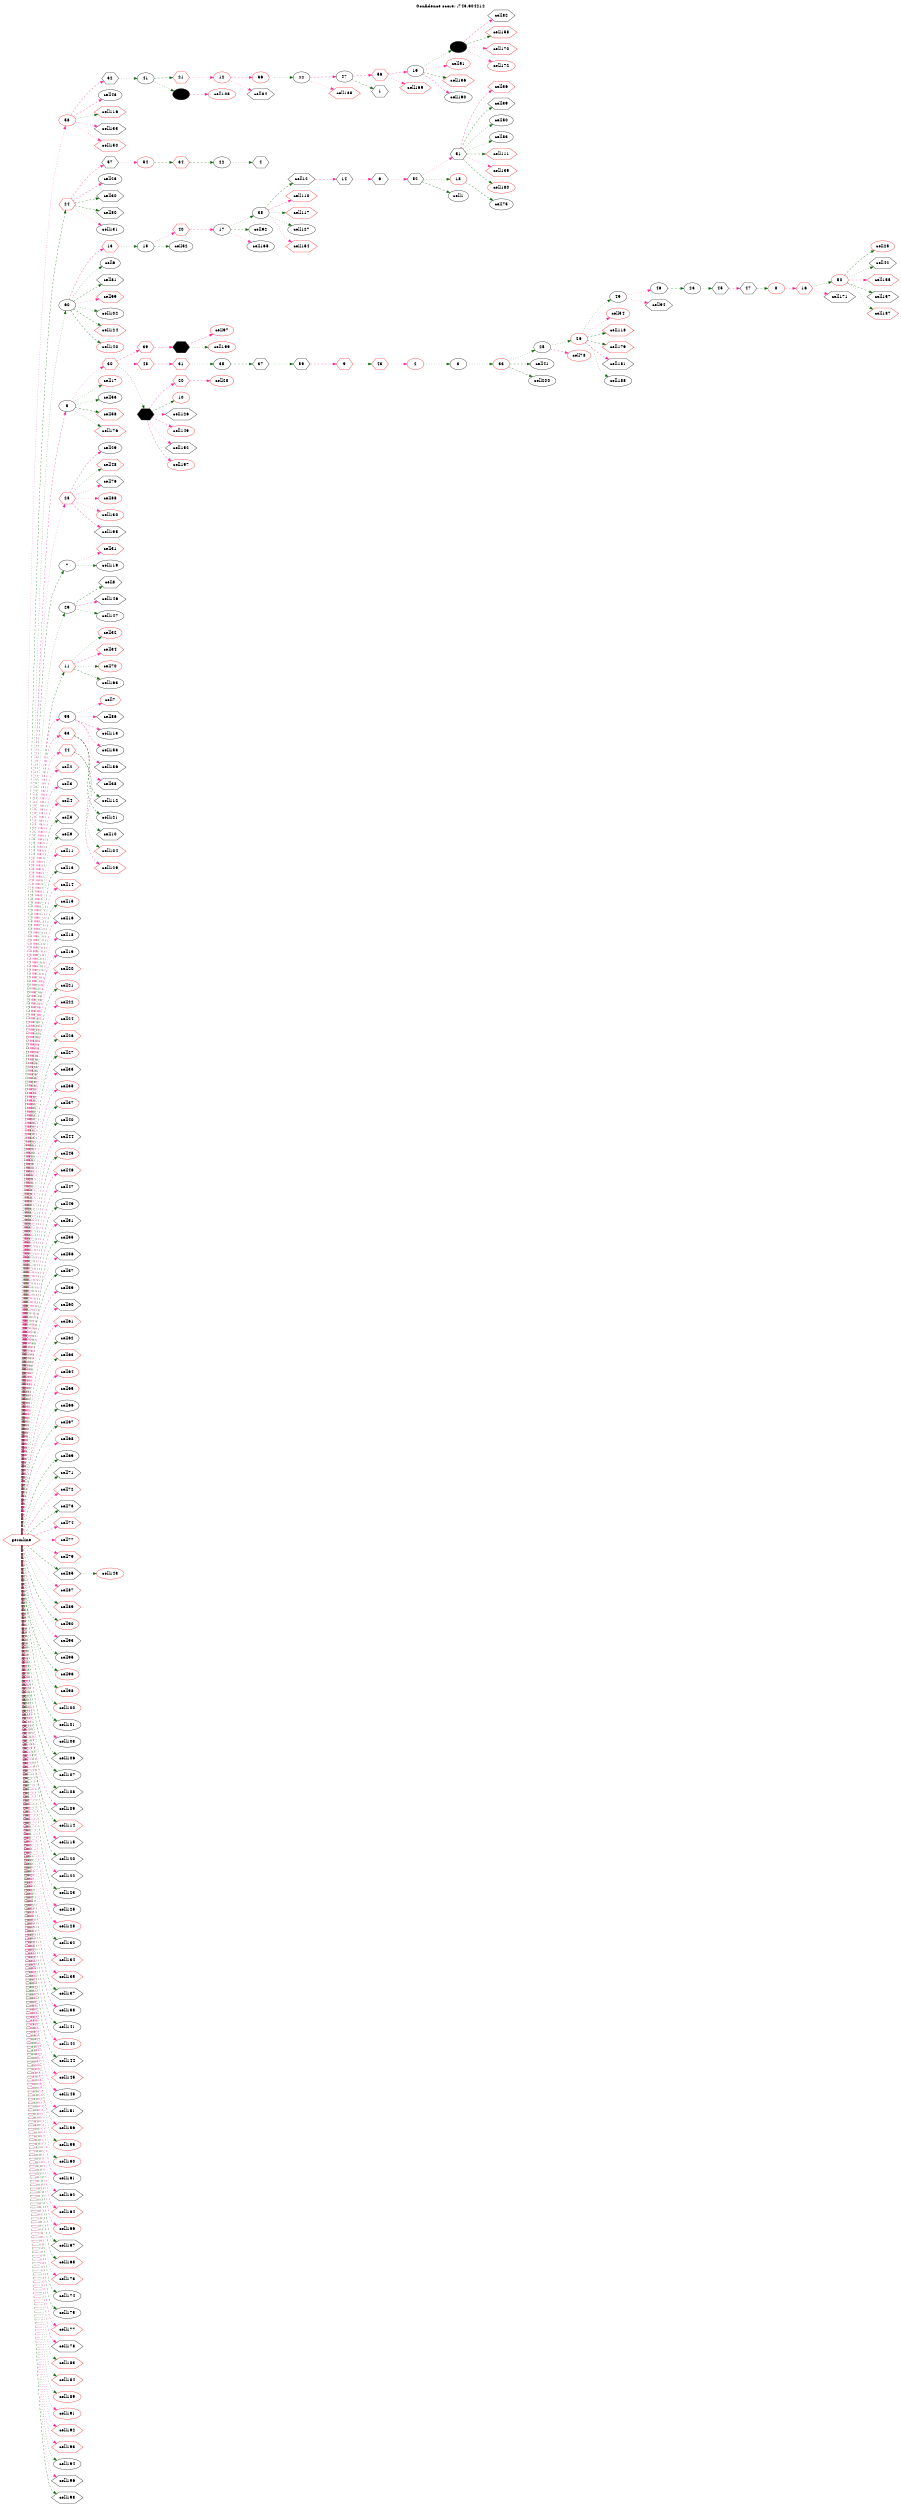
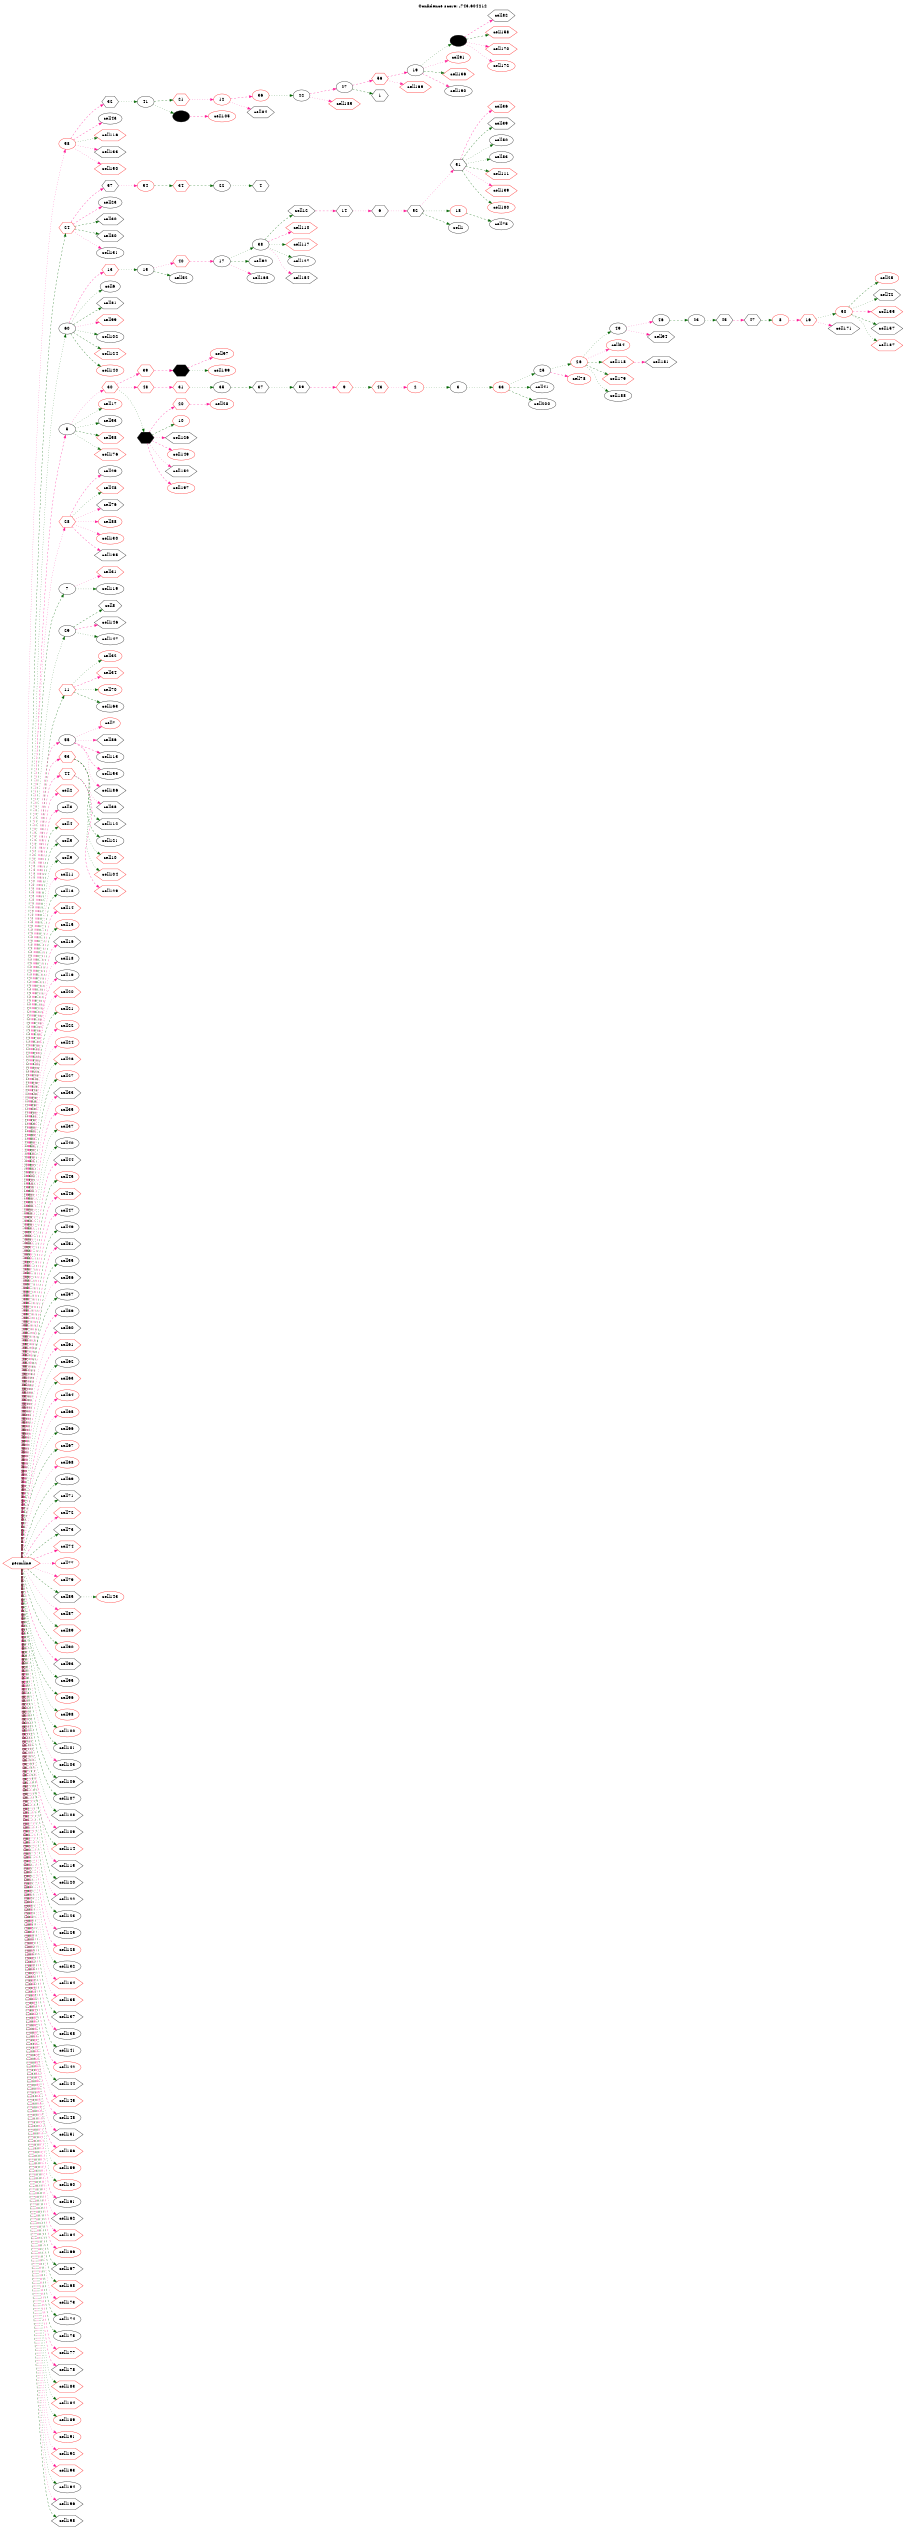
(302, 246) -> (302, 278)
(596, 351) -> (638, 362)
(110, 834) -> (110, 858)
(29, 1168) -> (29, 1192)
